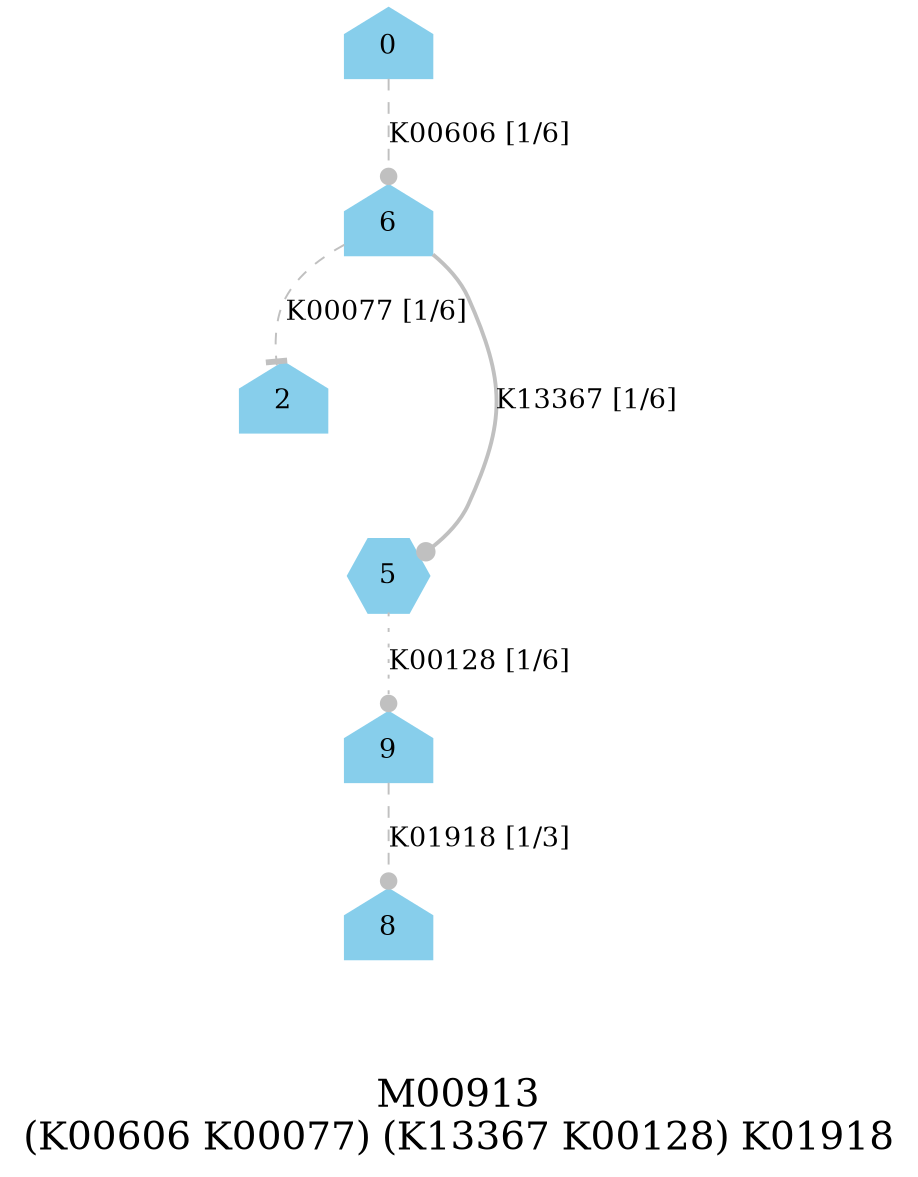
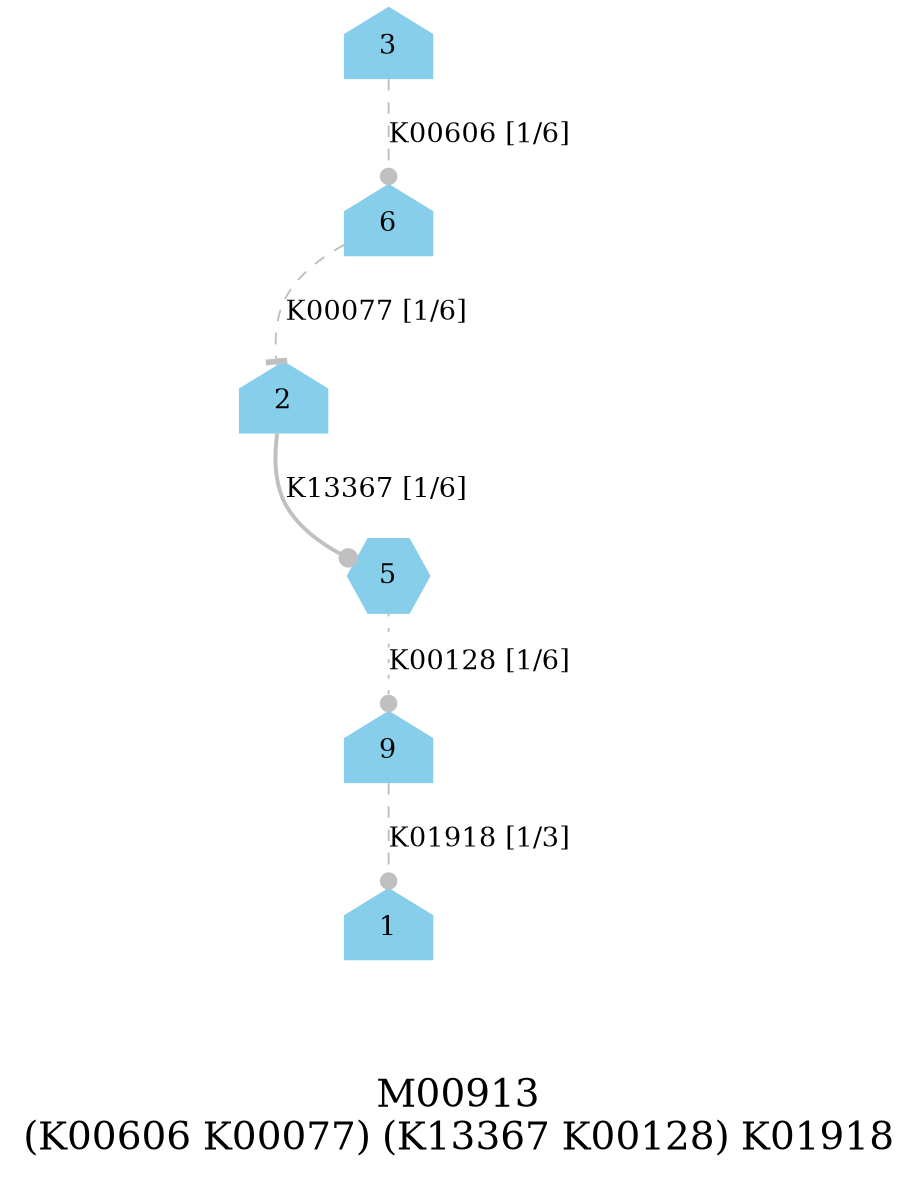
(389, 47) -> (389, 47)
(497, 401) -> (286, 506)
(389, 928) -> (389, 928)
